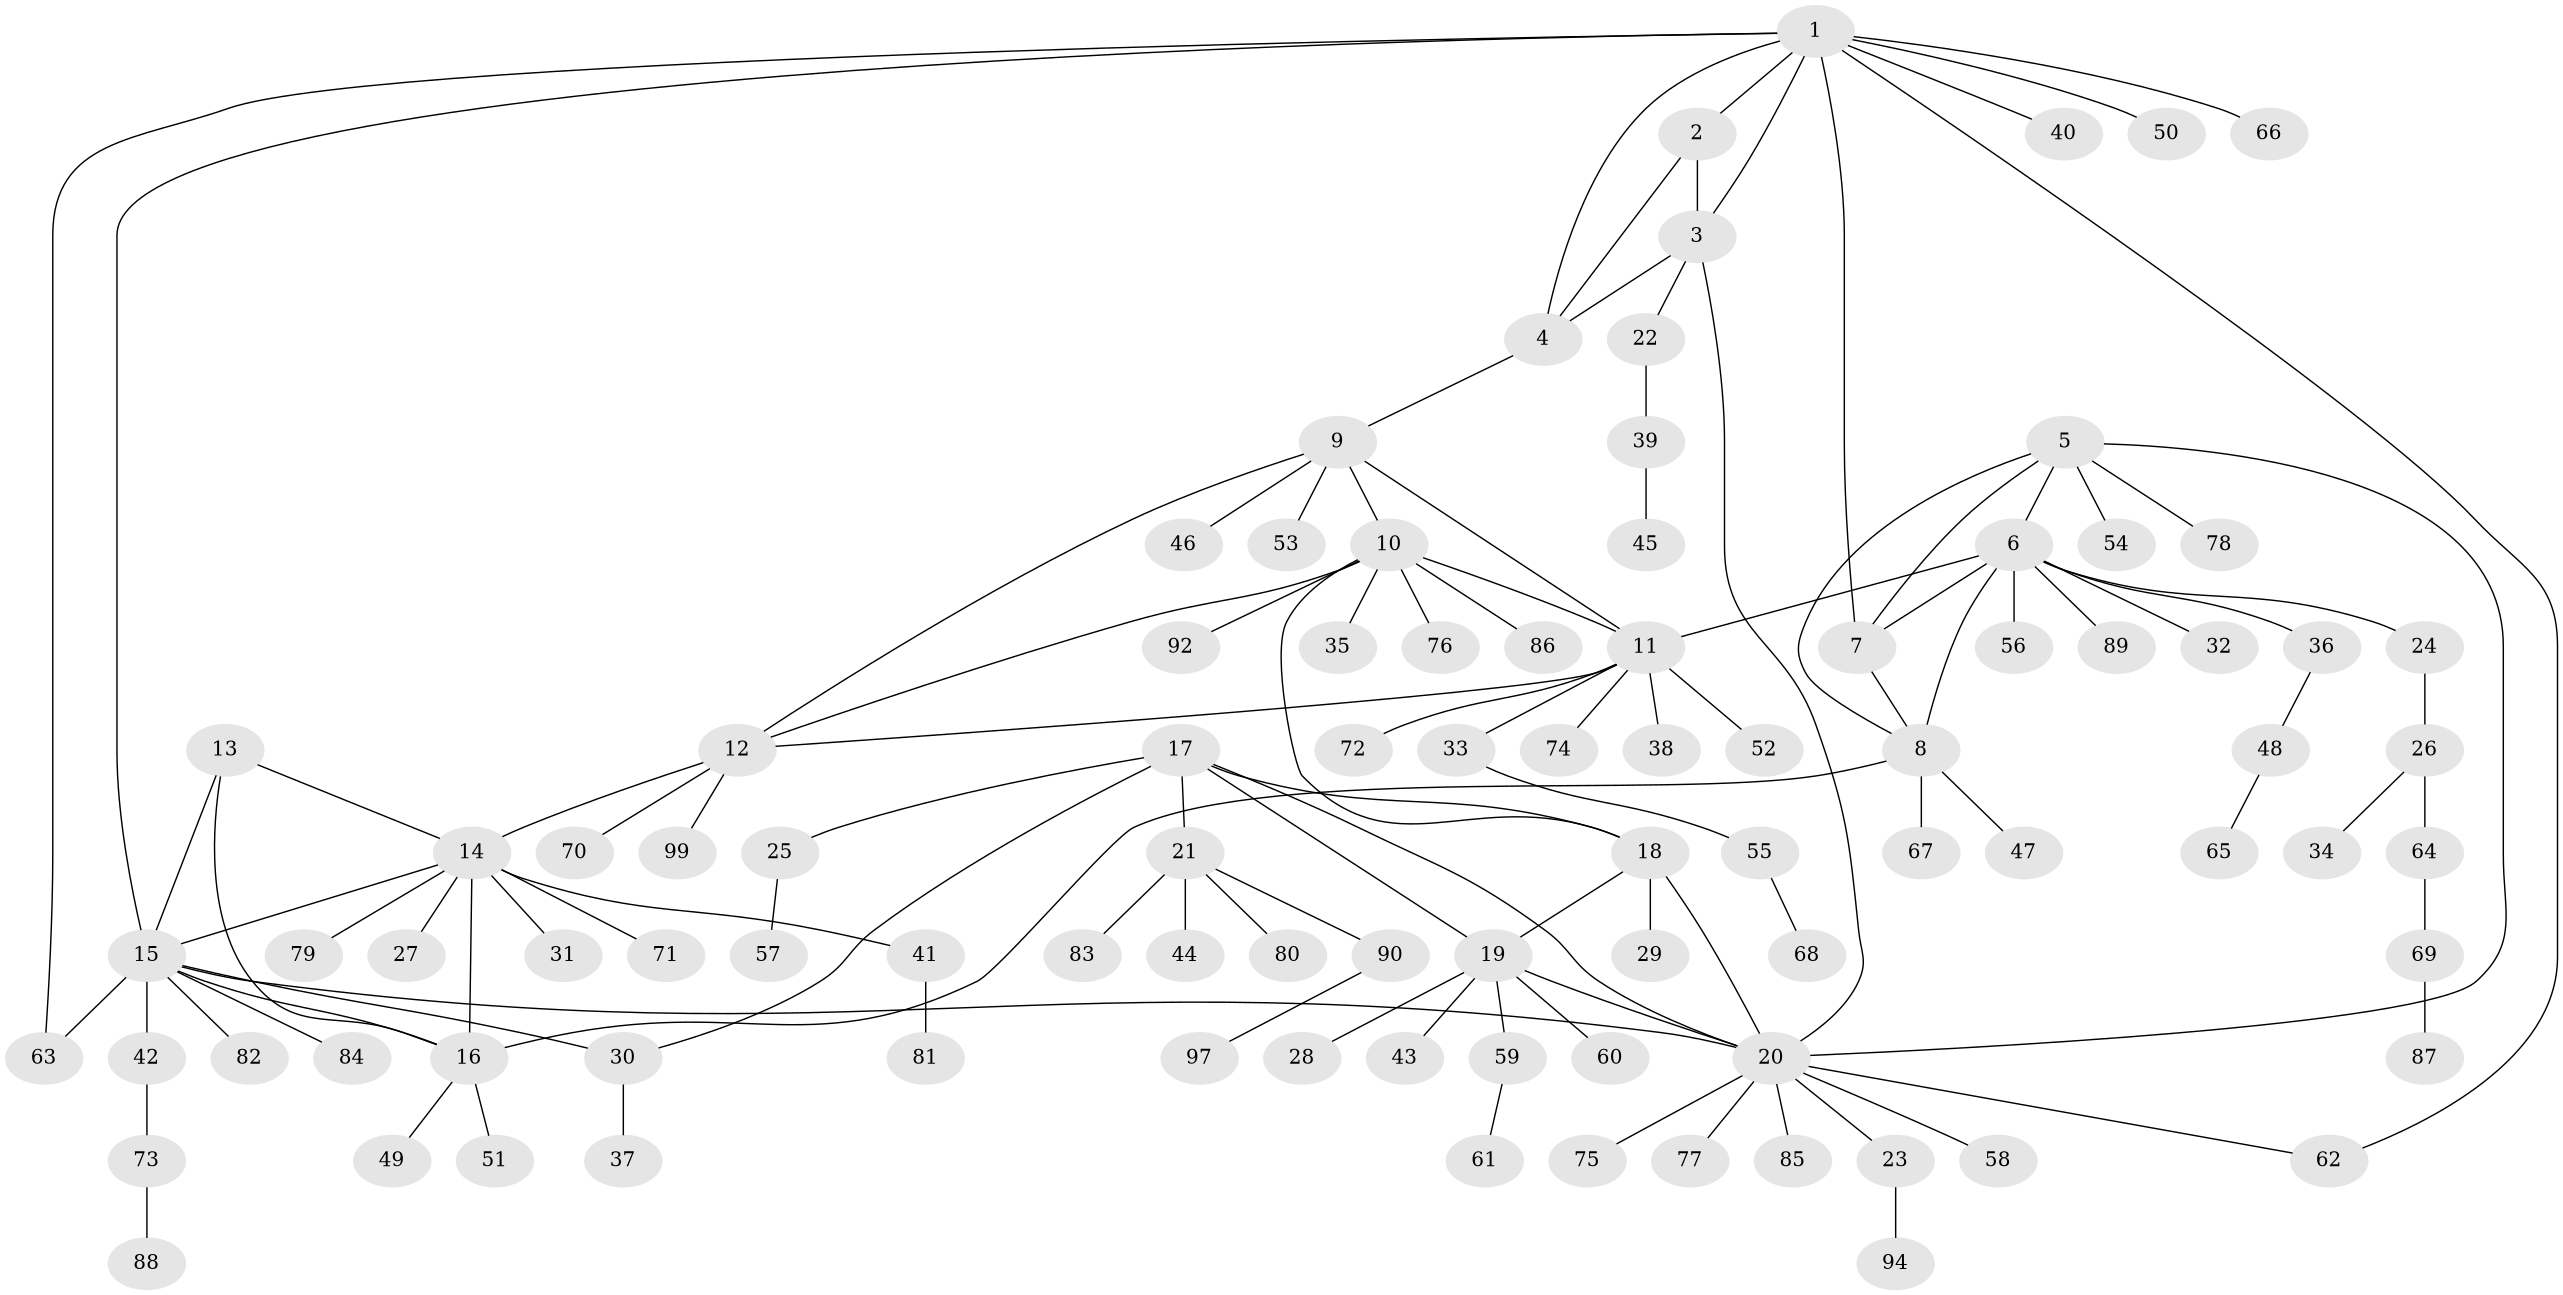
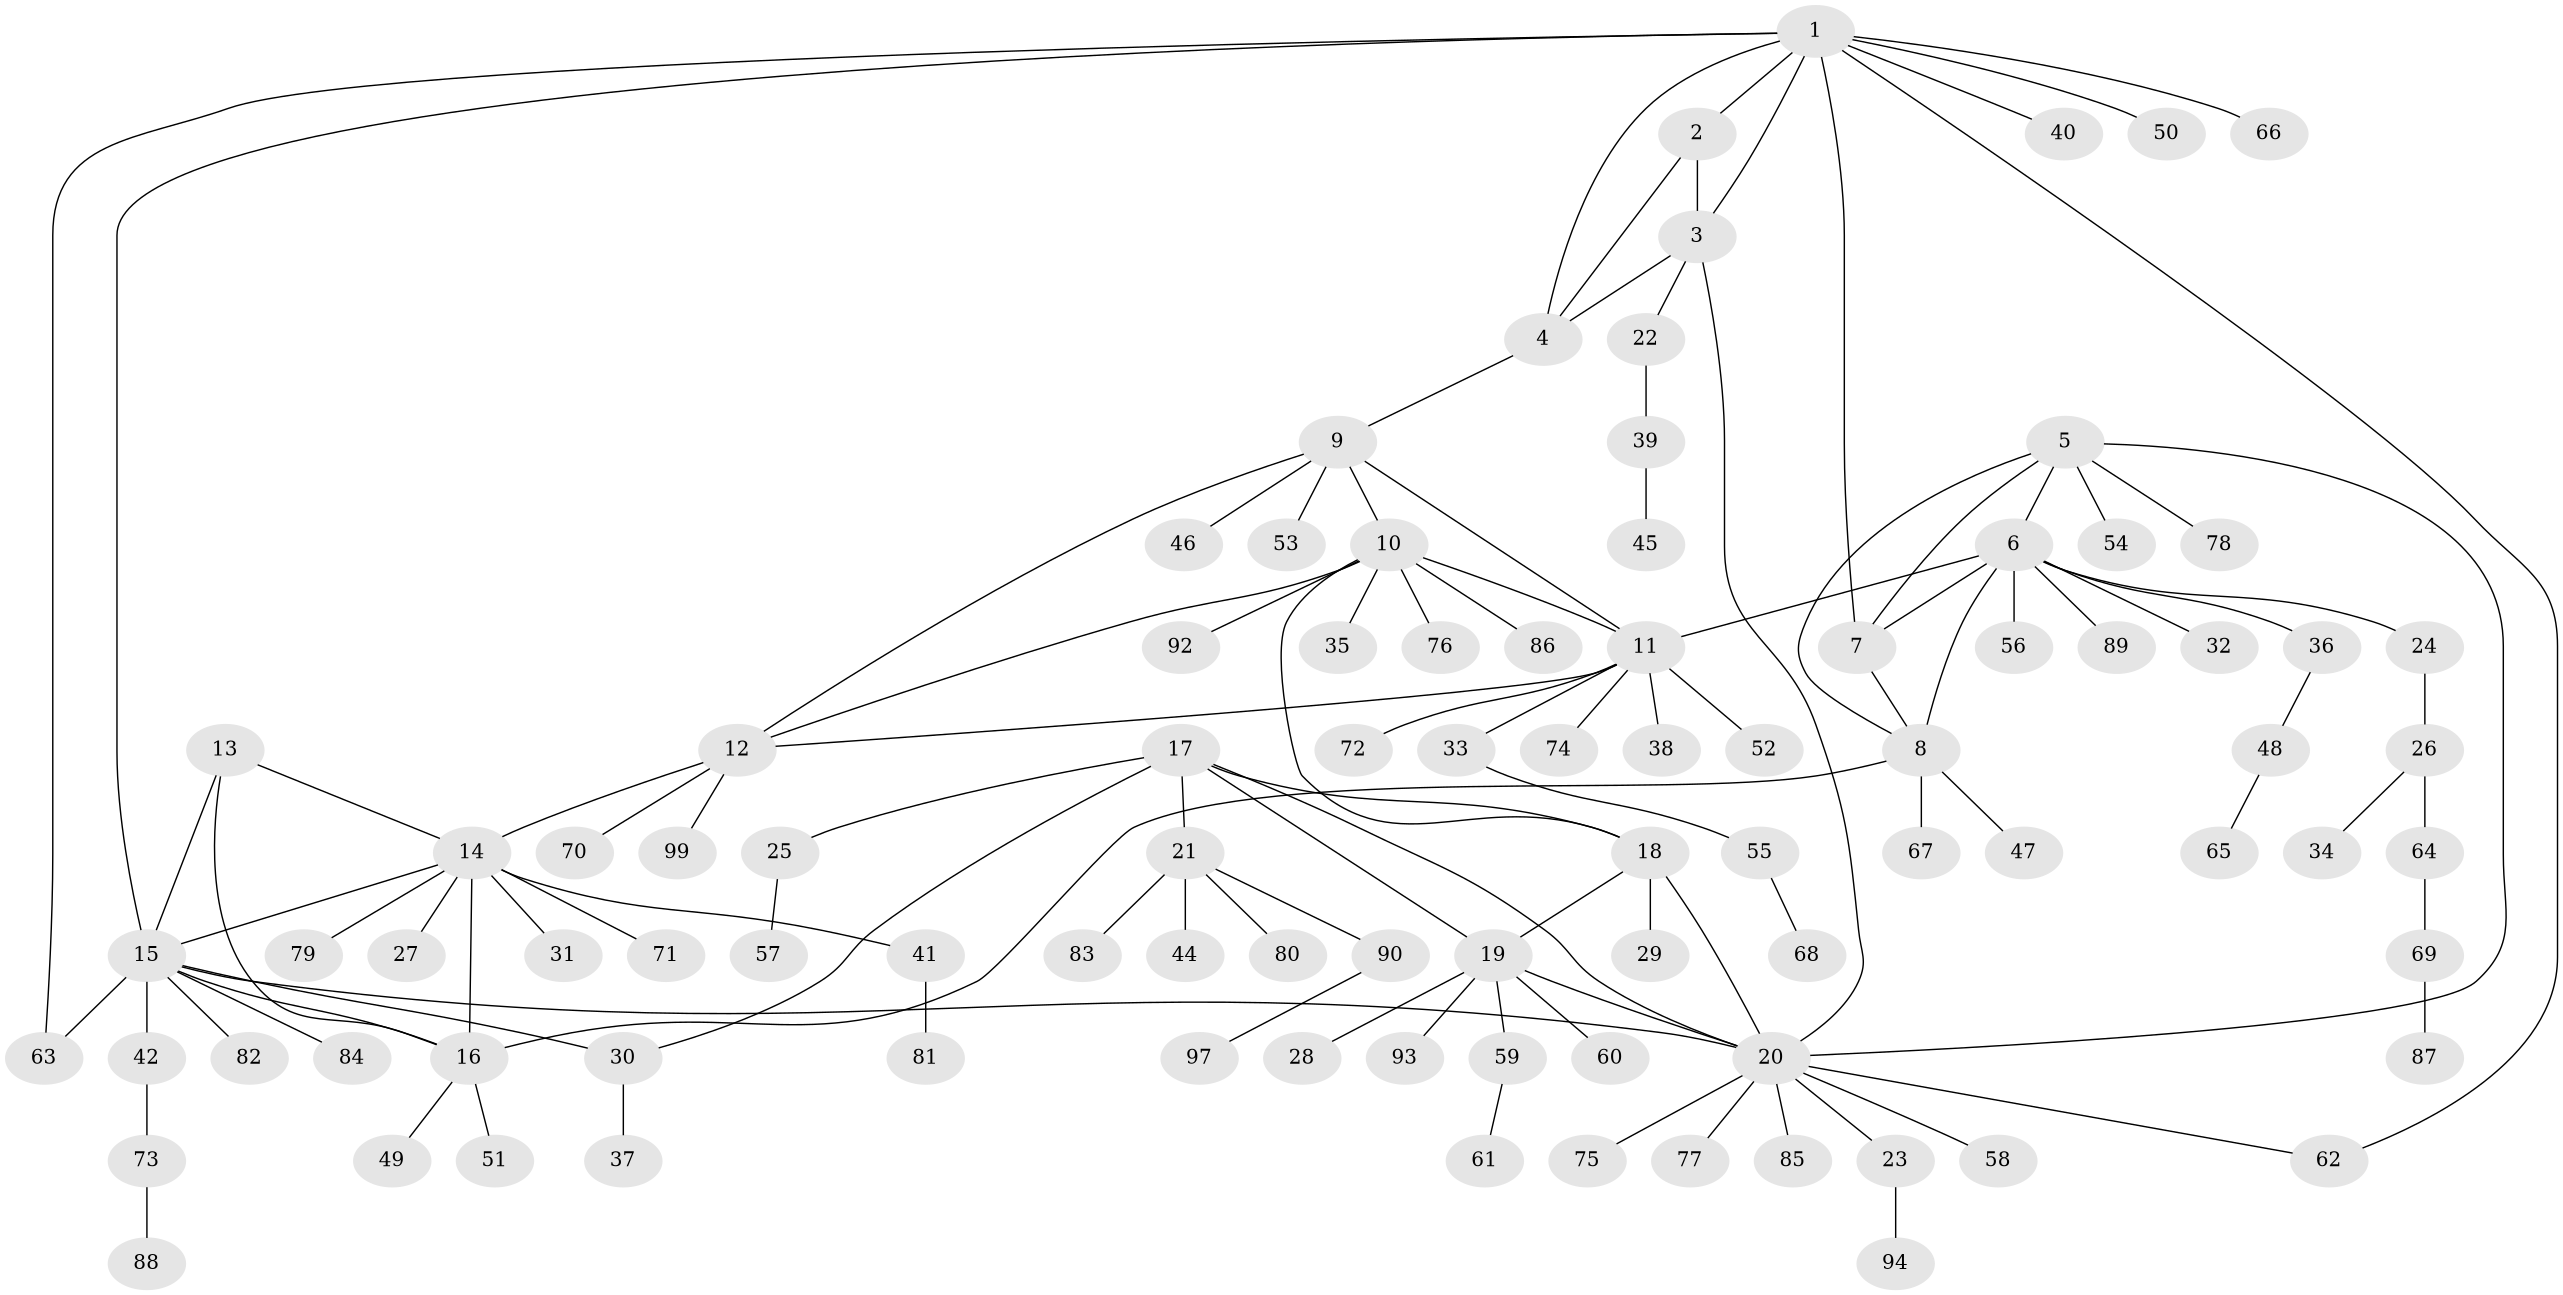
(1405, 1058) -> (1405, 1058)
